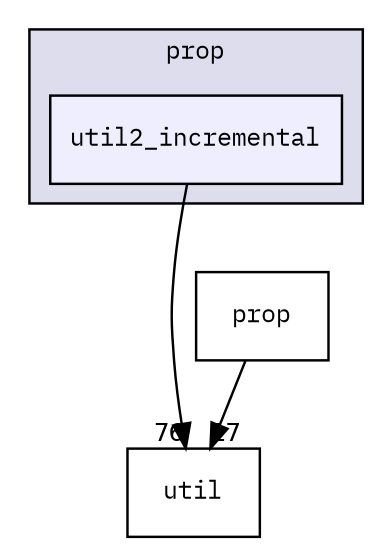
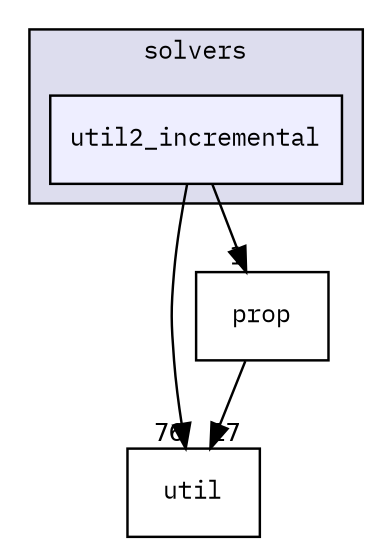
(196, 53) -> (196, 53)
none -> (225, 218)
